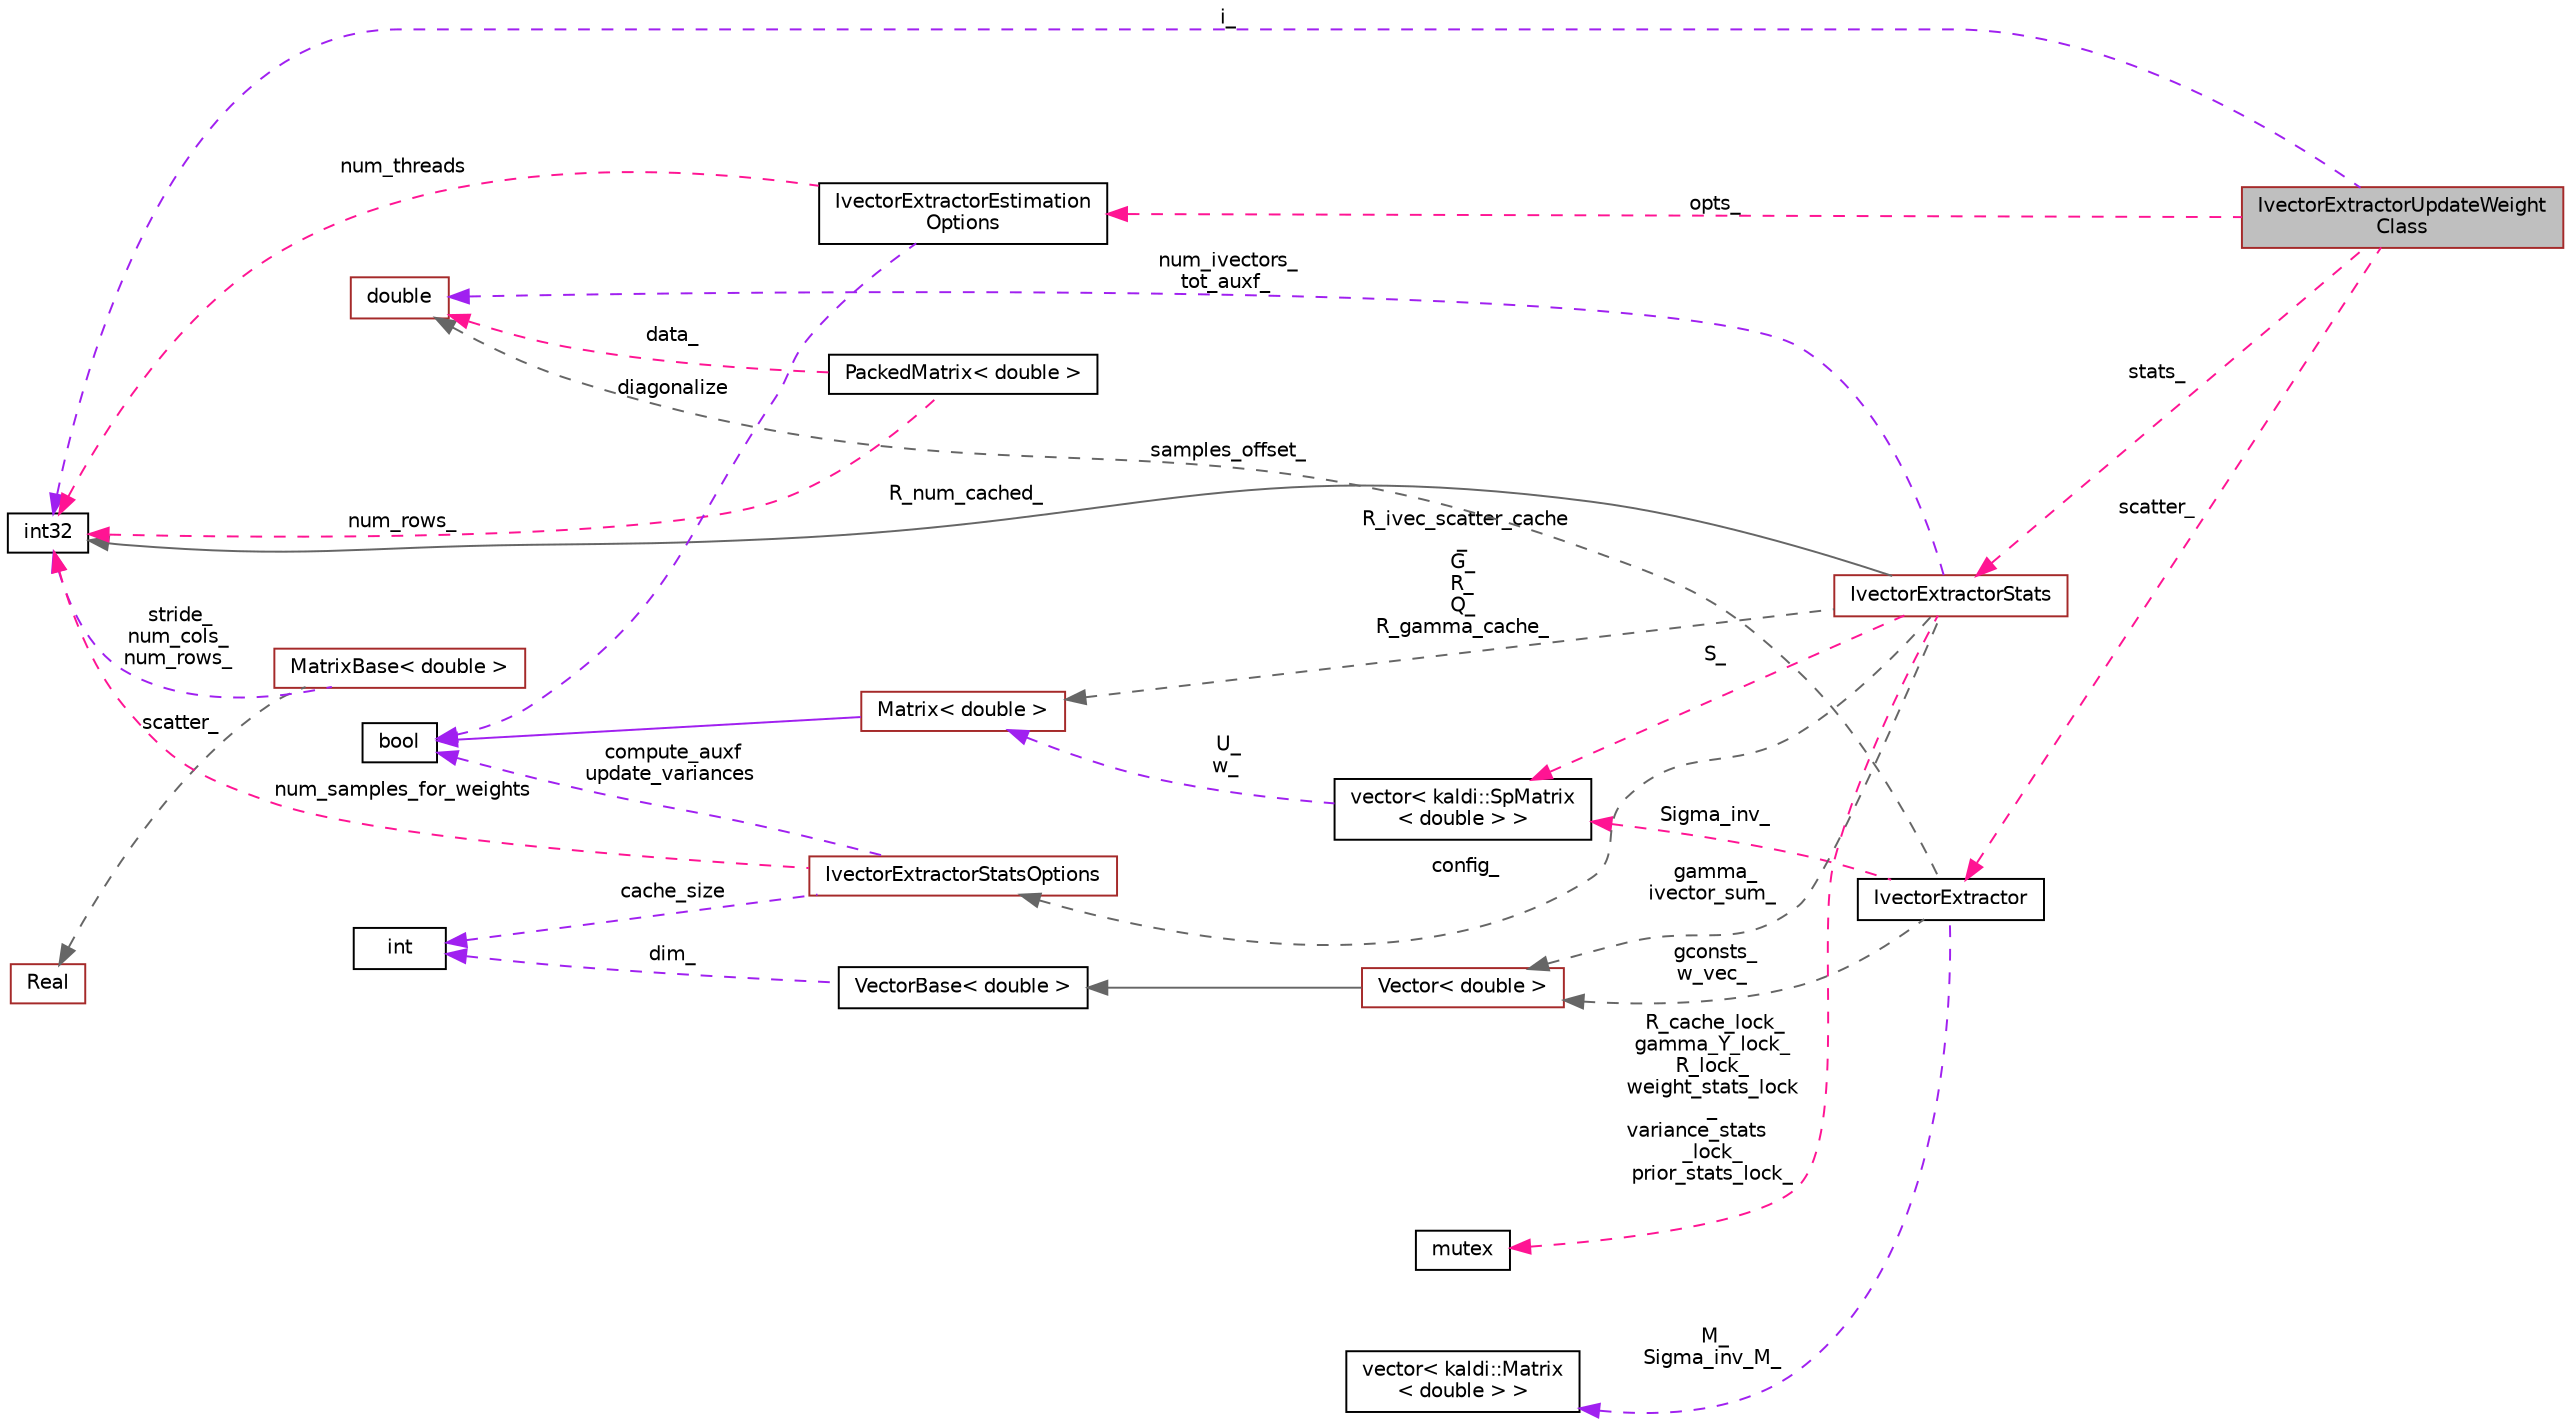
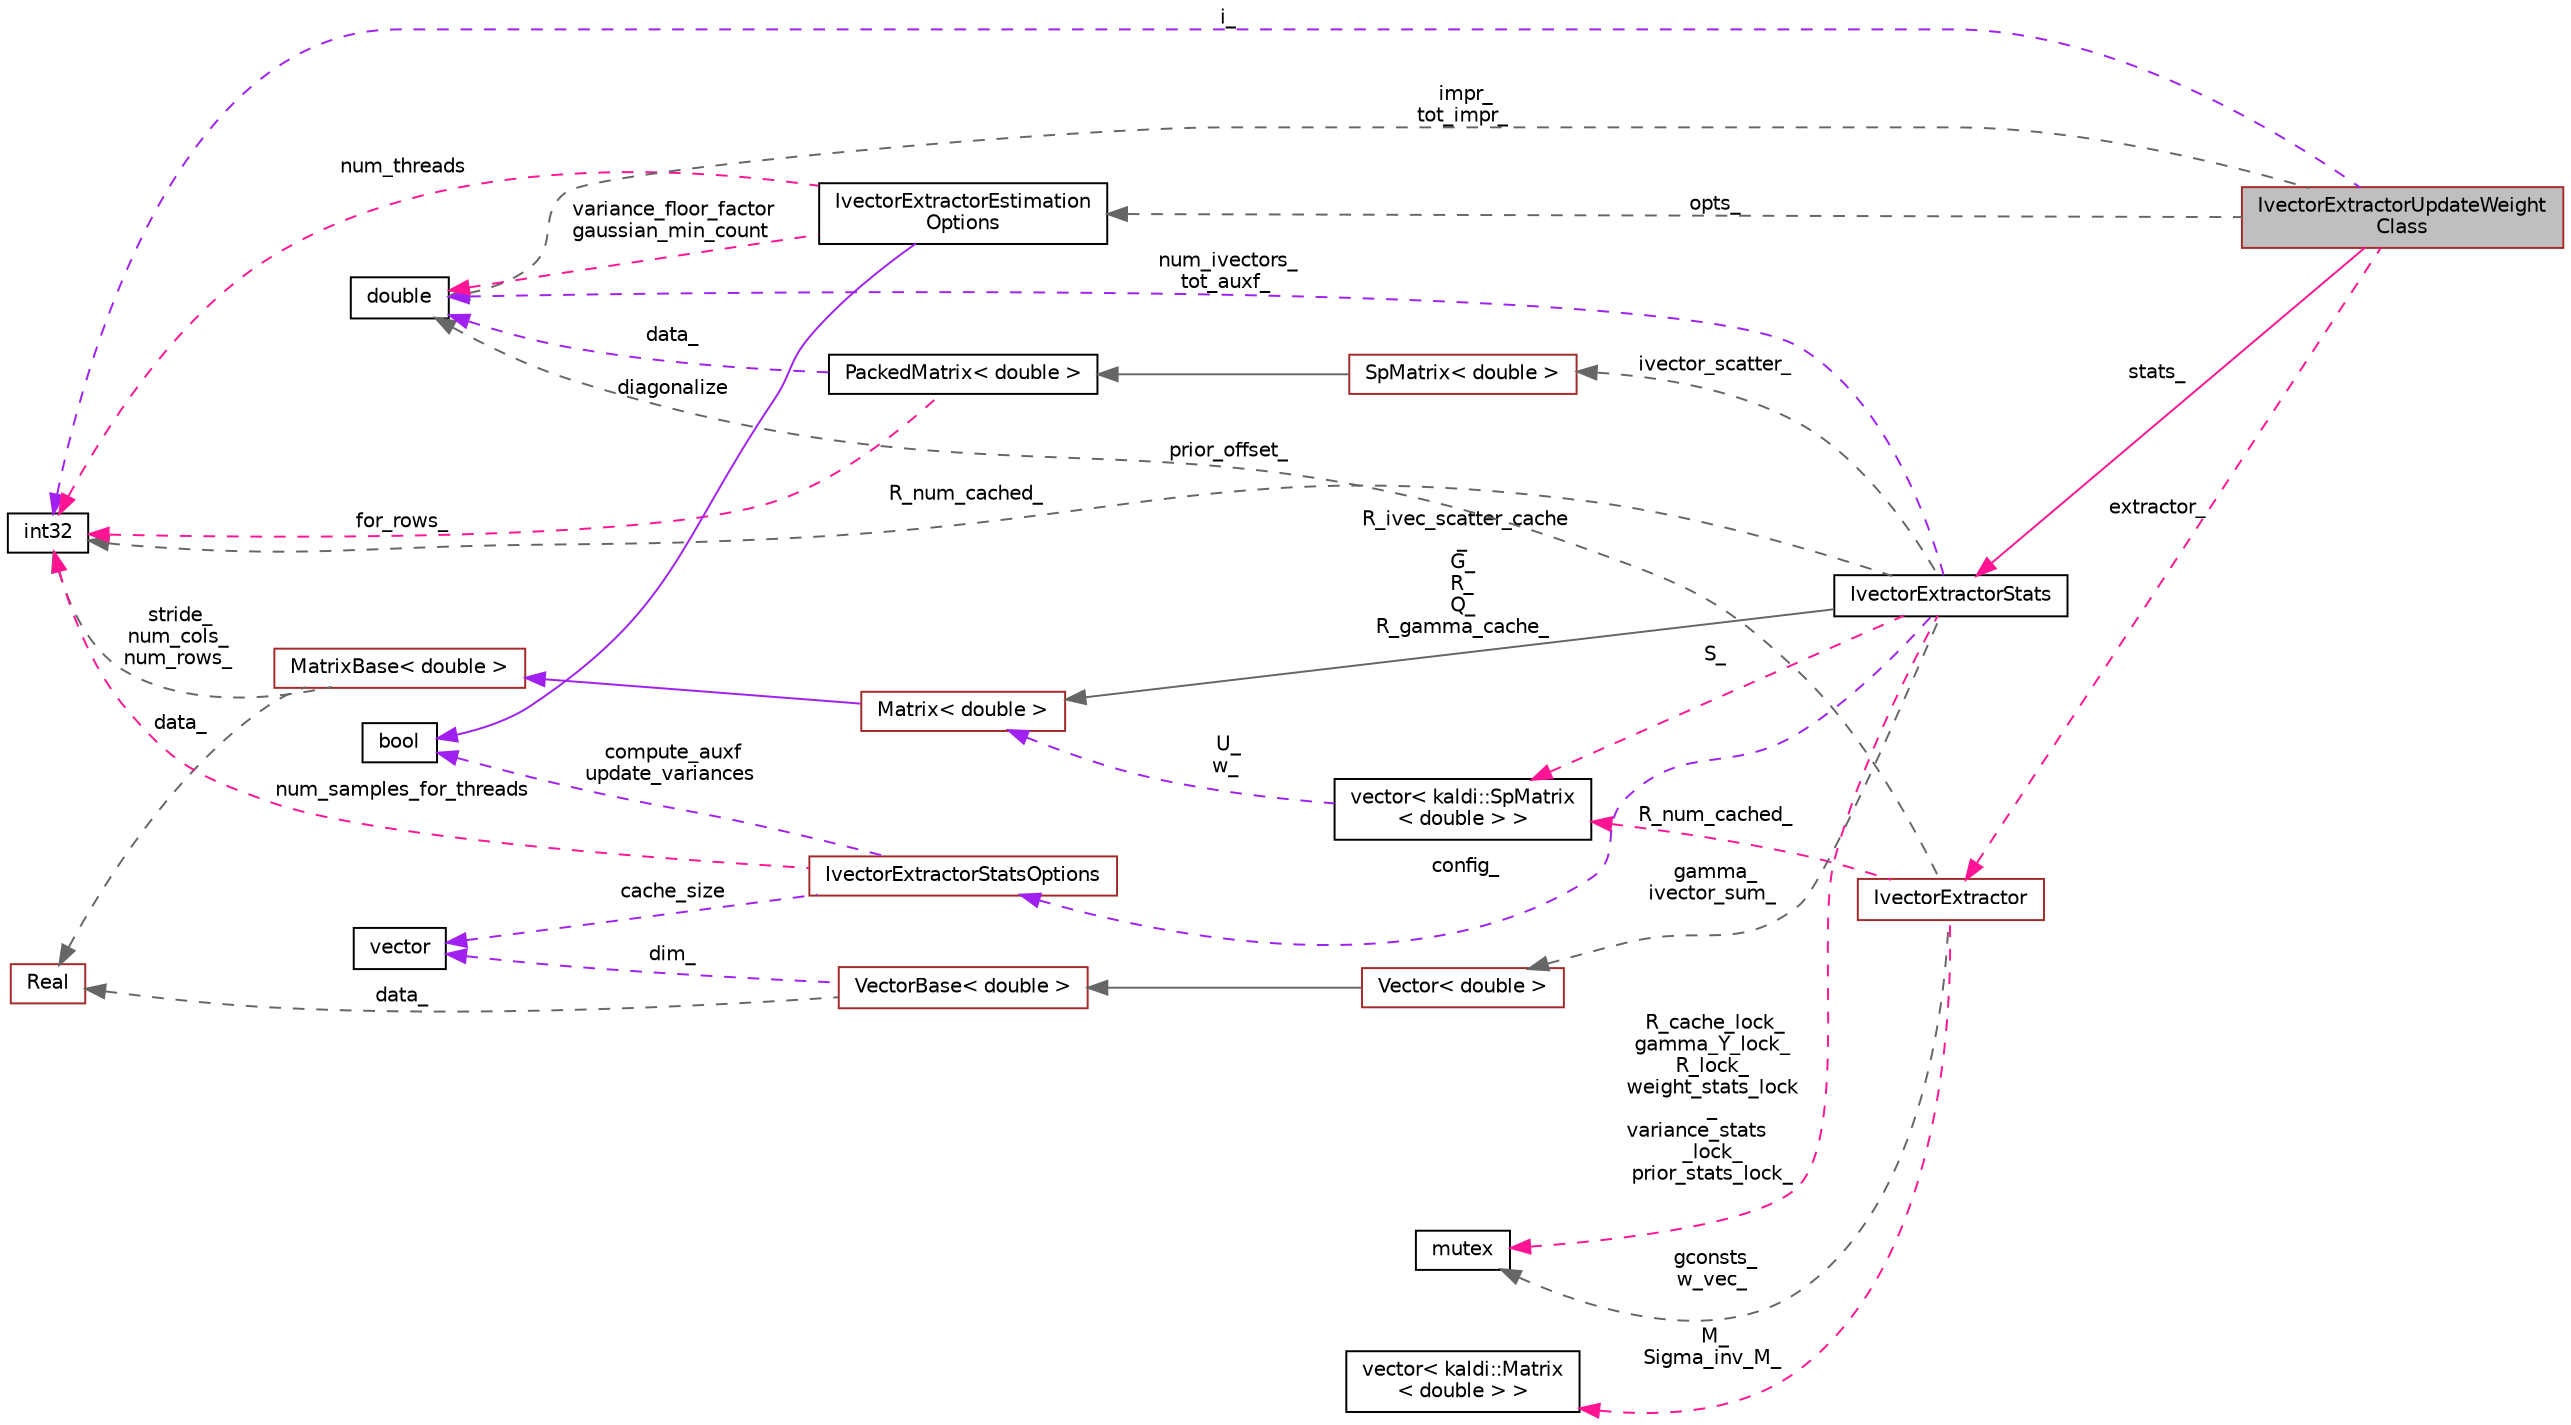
none -> (1362, 127)
(1685, 216) -> (1685, 216)
none -> (644, 261)
(400, 298) -> (400, 298)
(647, 359) -> (647, 359)
none -> (1463, 374)
(2178, 405) -> (2178, 405)
(1226, 452) -> (1226, 452)
(715, 496) -> (715, 496)
(2155, 509) -> (2155, 509)
(1006, 519) -> (1006, 519)
(400, 522) -> (400, 522)
(1951, 596) -> (1951, 596)
(1460, 653) -> (1460, 653)
(166, 688) -> (166, 688)
(178, 724) -> (178, 724)
(659, 728) -> (703, 691)
(400, 791) -> (400, 791)
(1713, 816) -> (1713, 816)
(1951, 900) -> (1951, 900)
(1541, 904) -> (1541, 904)
(400, 949) -> (400, 949)
(963, 988) -> (963, 988)
(1763, 994) -> (1844, 1250)
none -> (472, 1011)
(1887, 1260) -> (1887, 1260)
